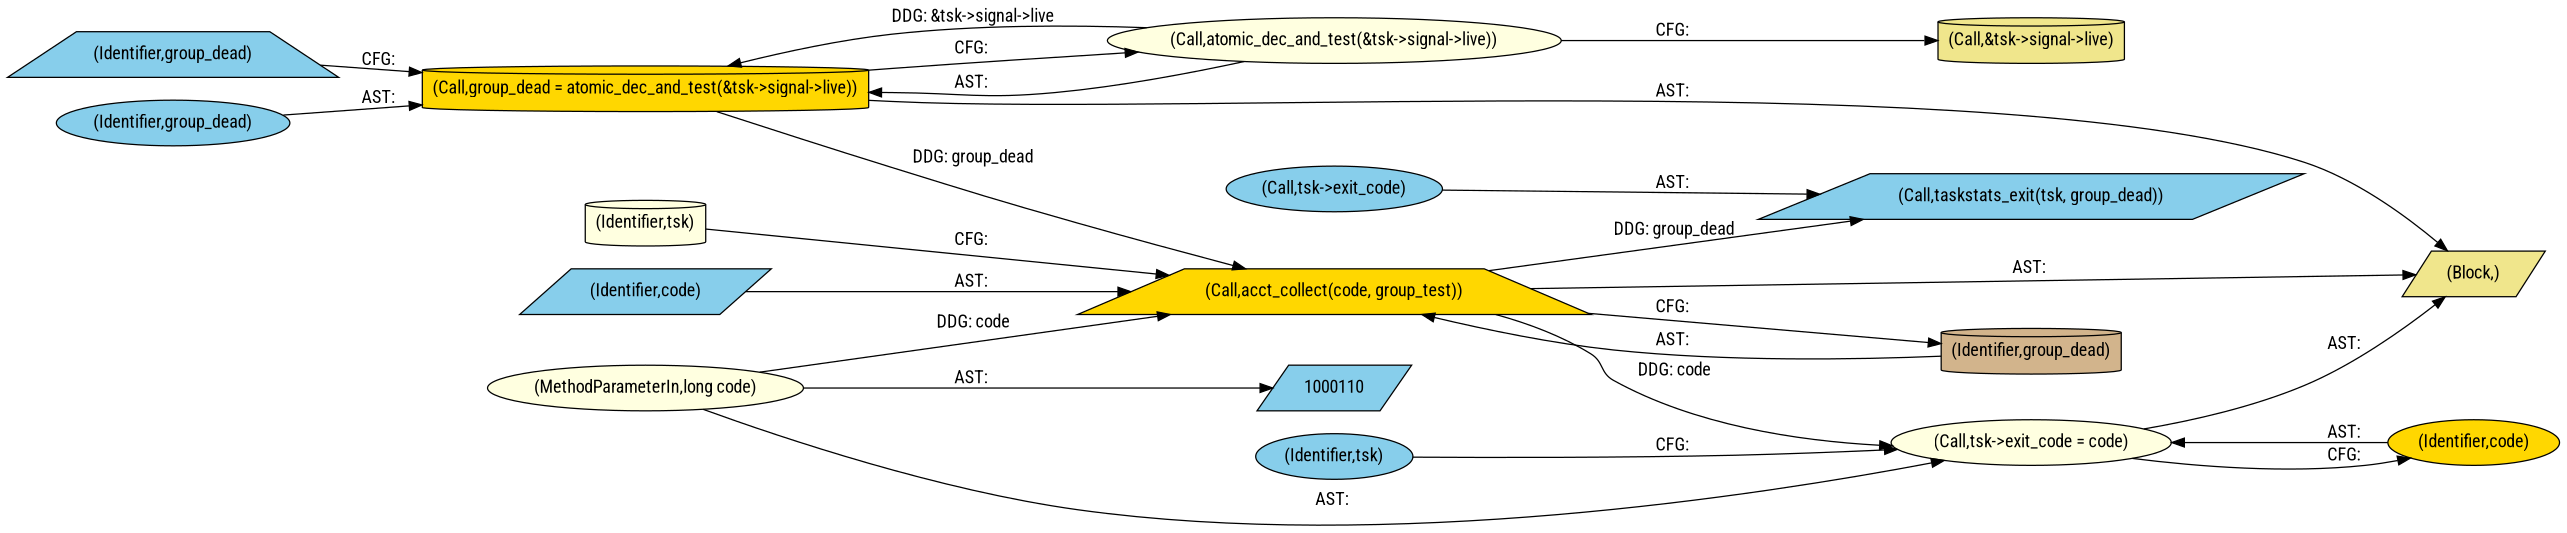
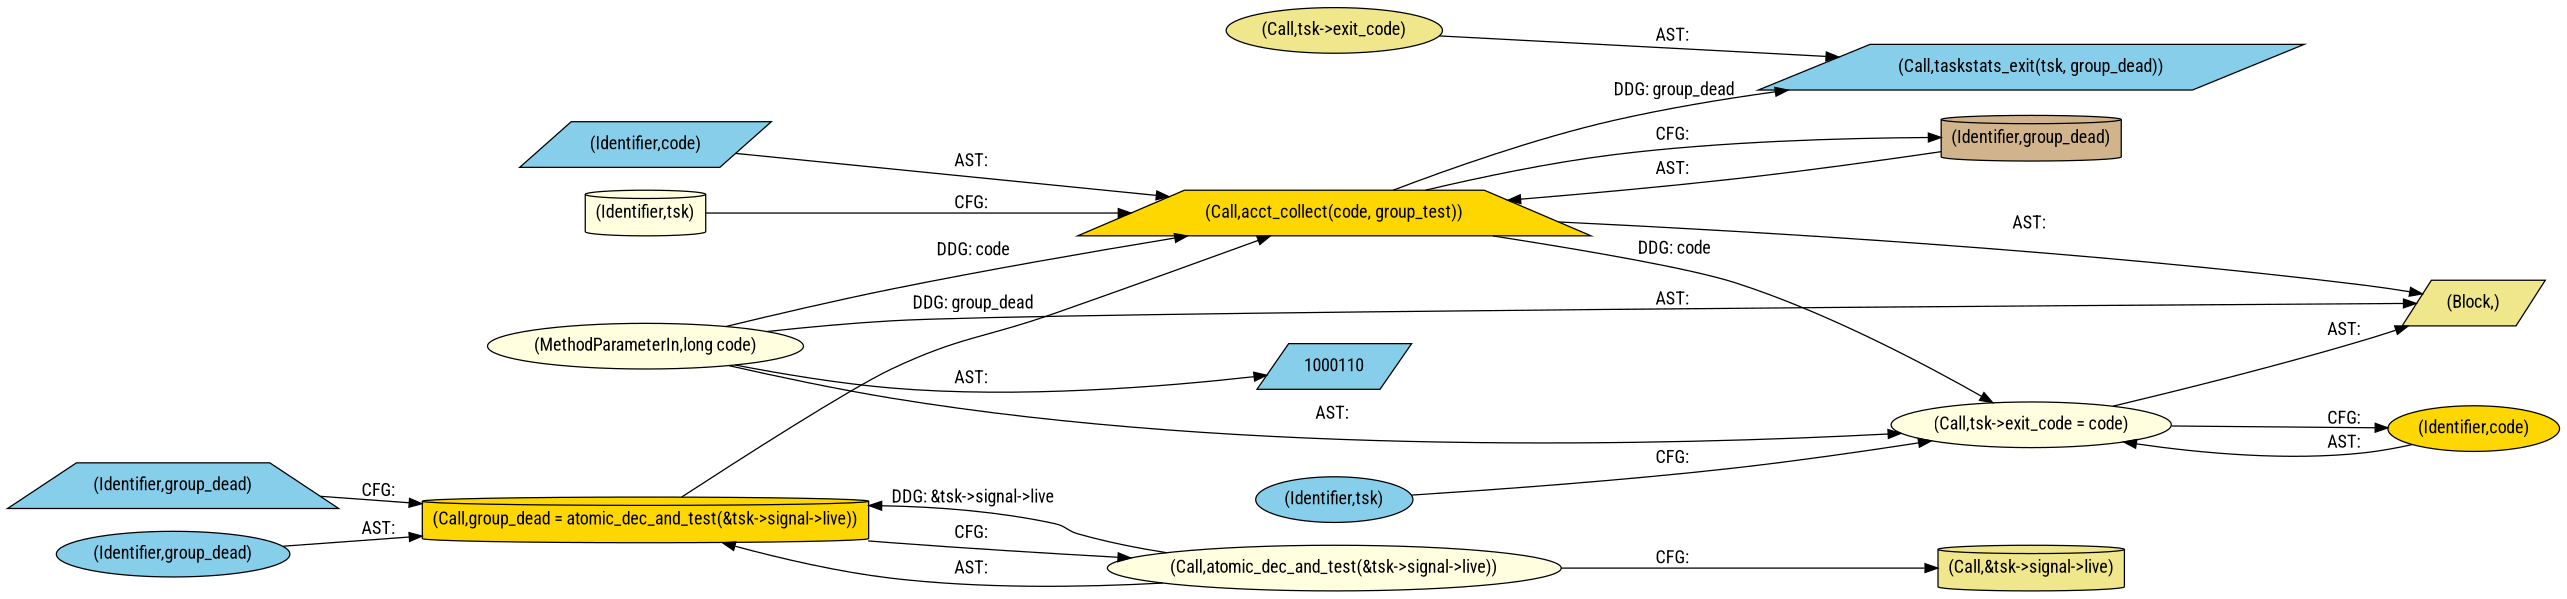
(1667, 102) -> (1585, 310)
(1334, 189) -> (1334, 30)
